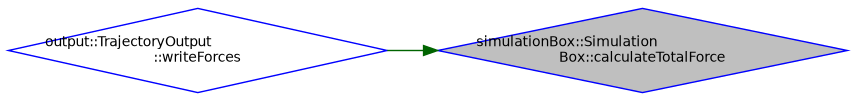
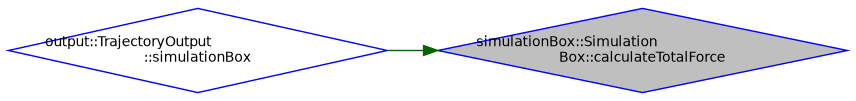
(198, 50) -> (198, 50)
